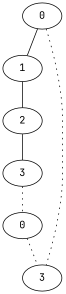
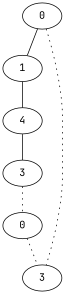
(23, 121) -> (23, 121)
